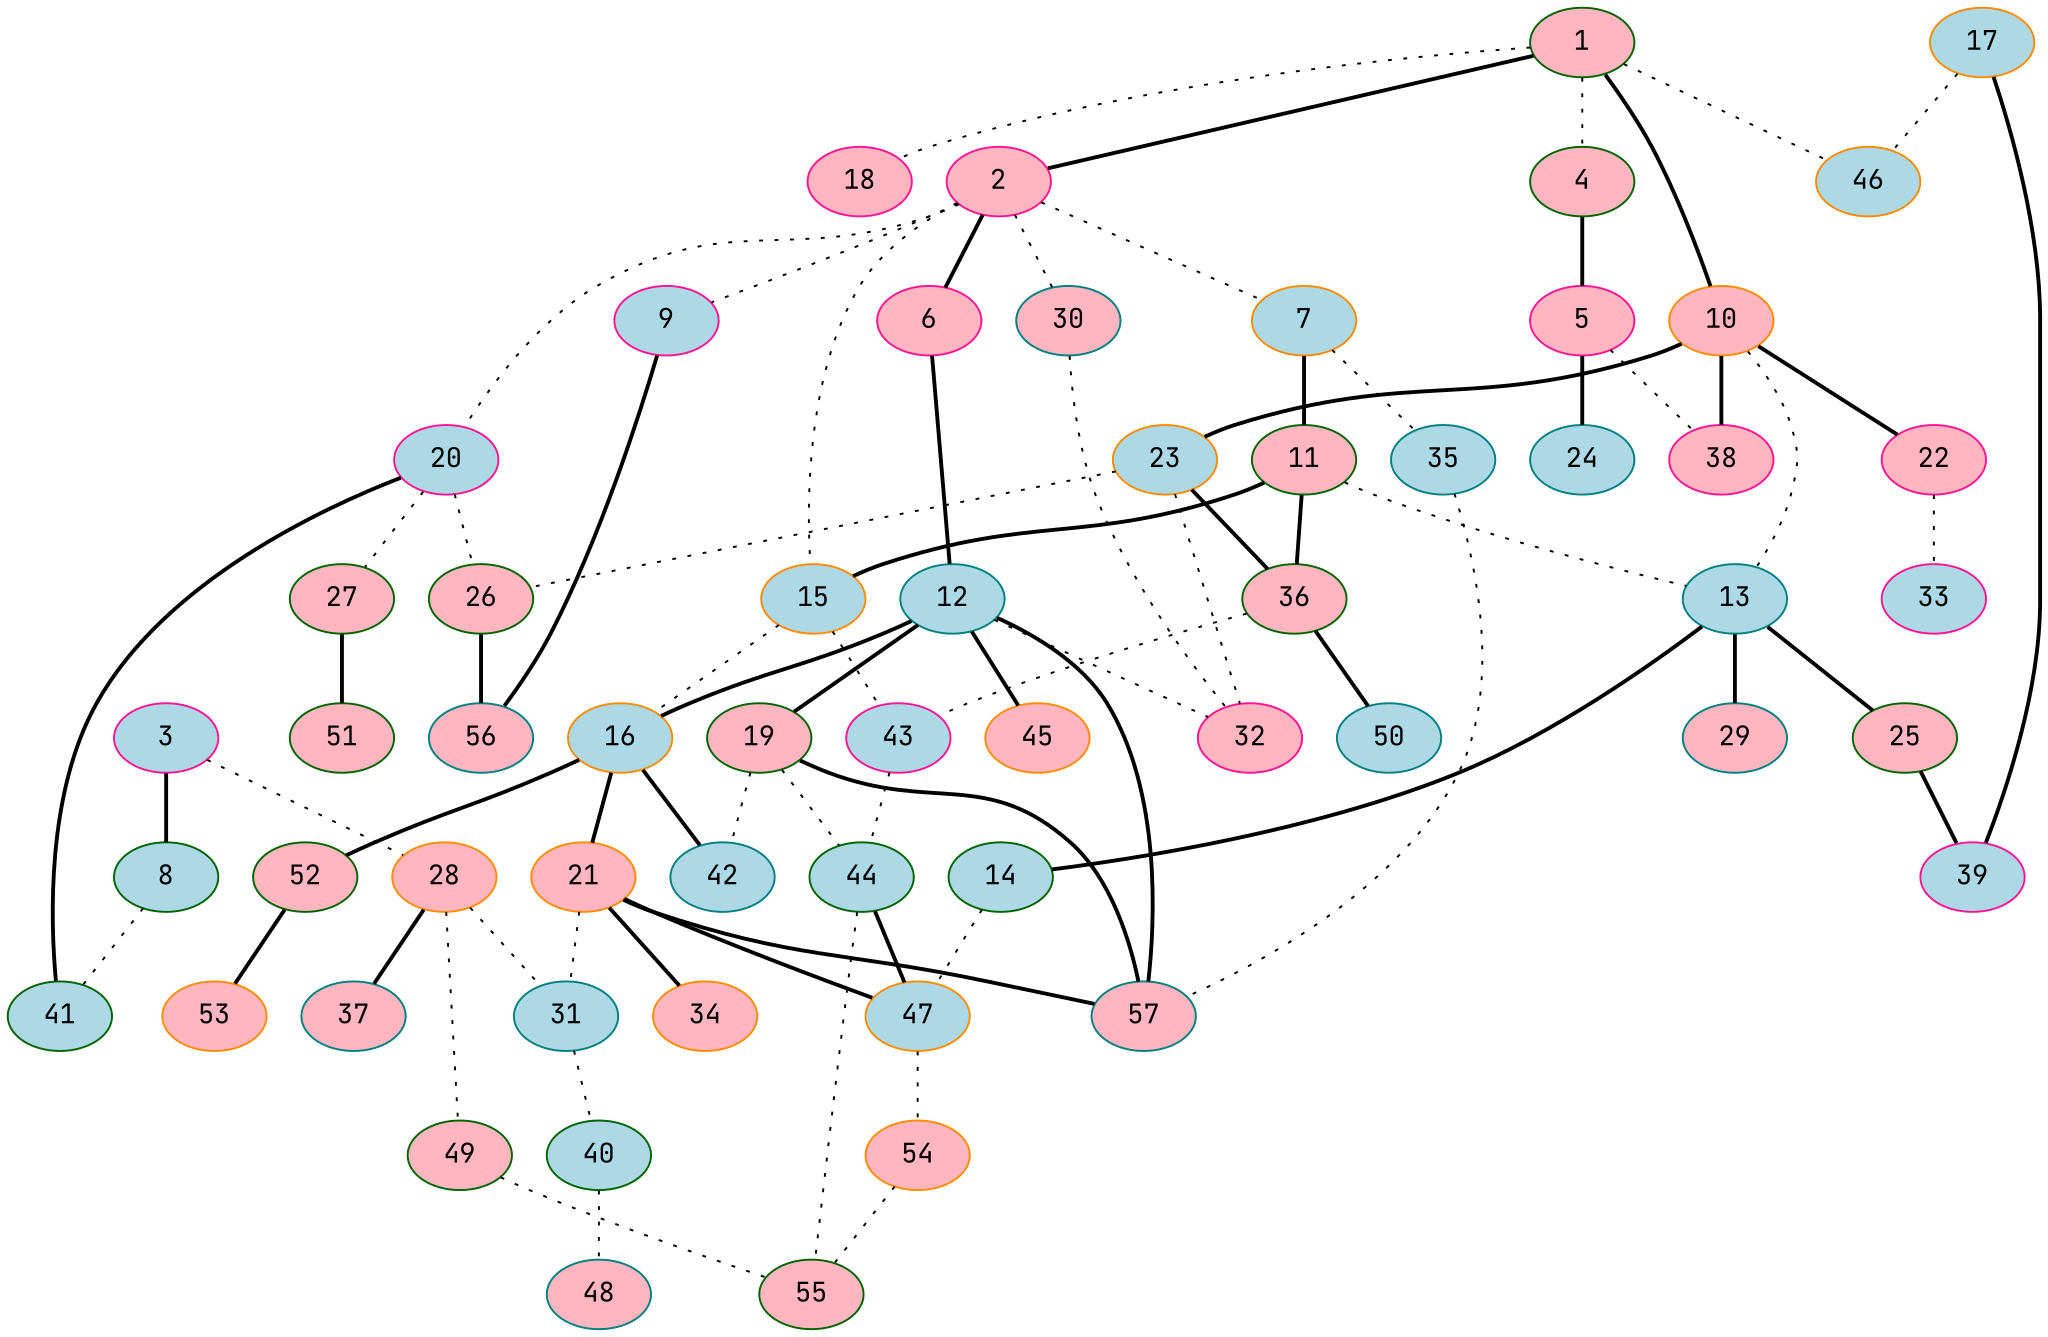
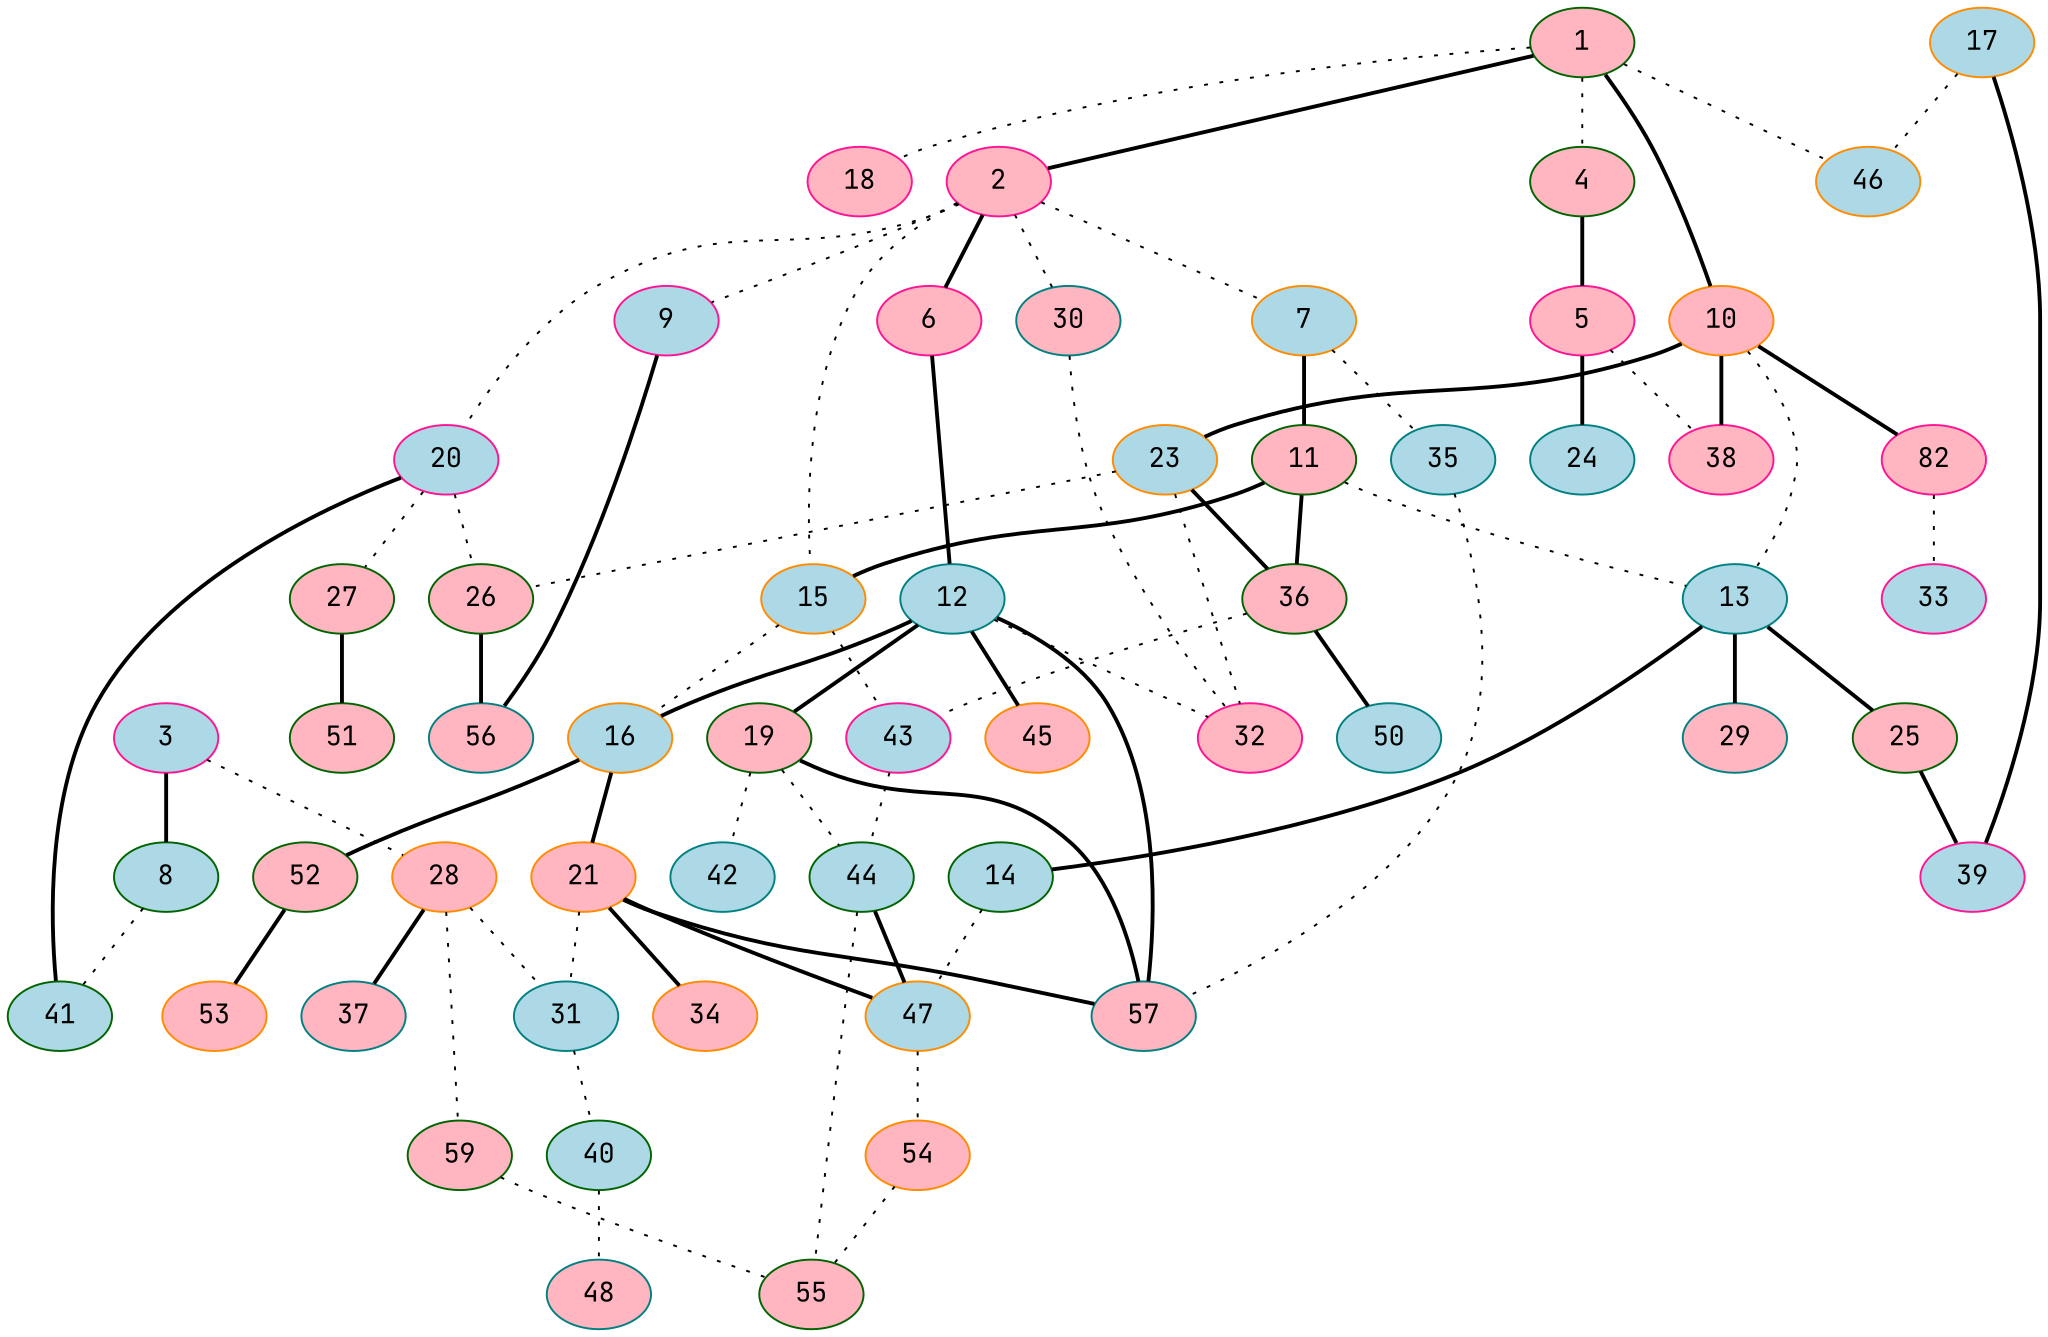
(1934, 460) -> (1934, 460)
(671, 808) -> none
(460, 1155) -> (460, 1155)
